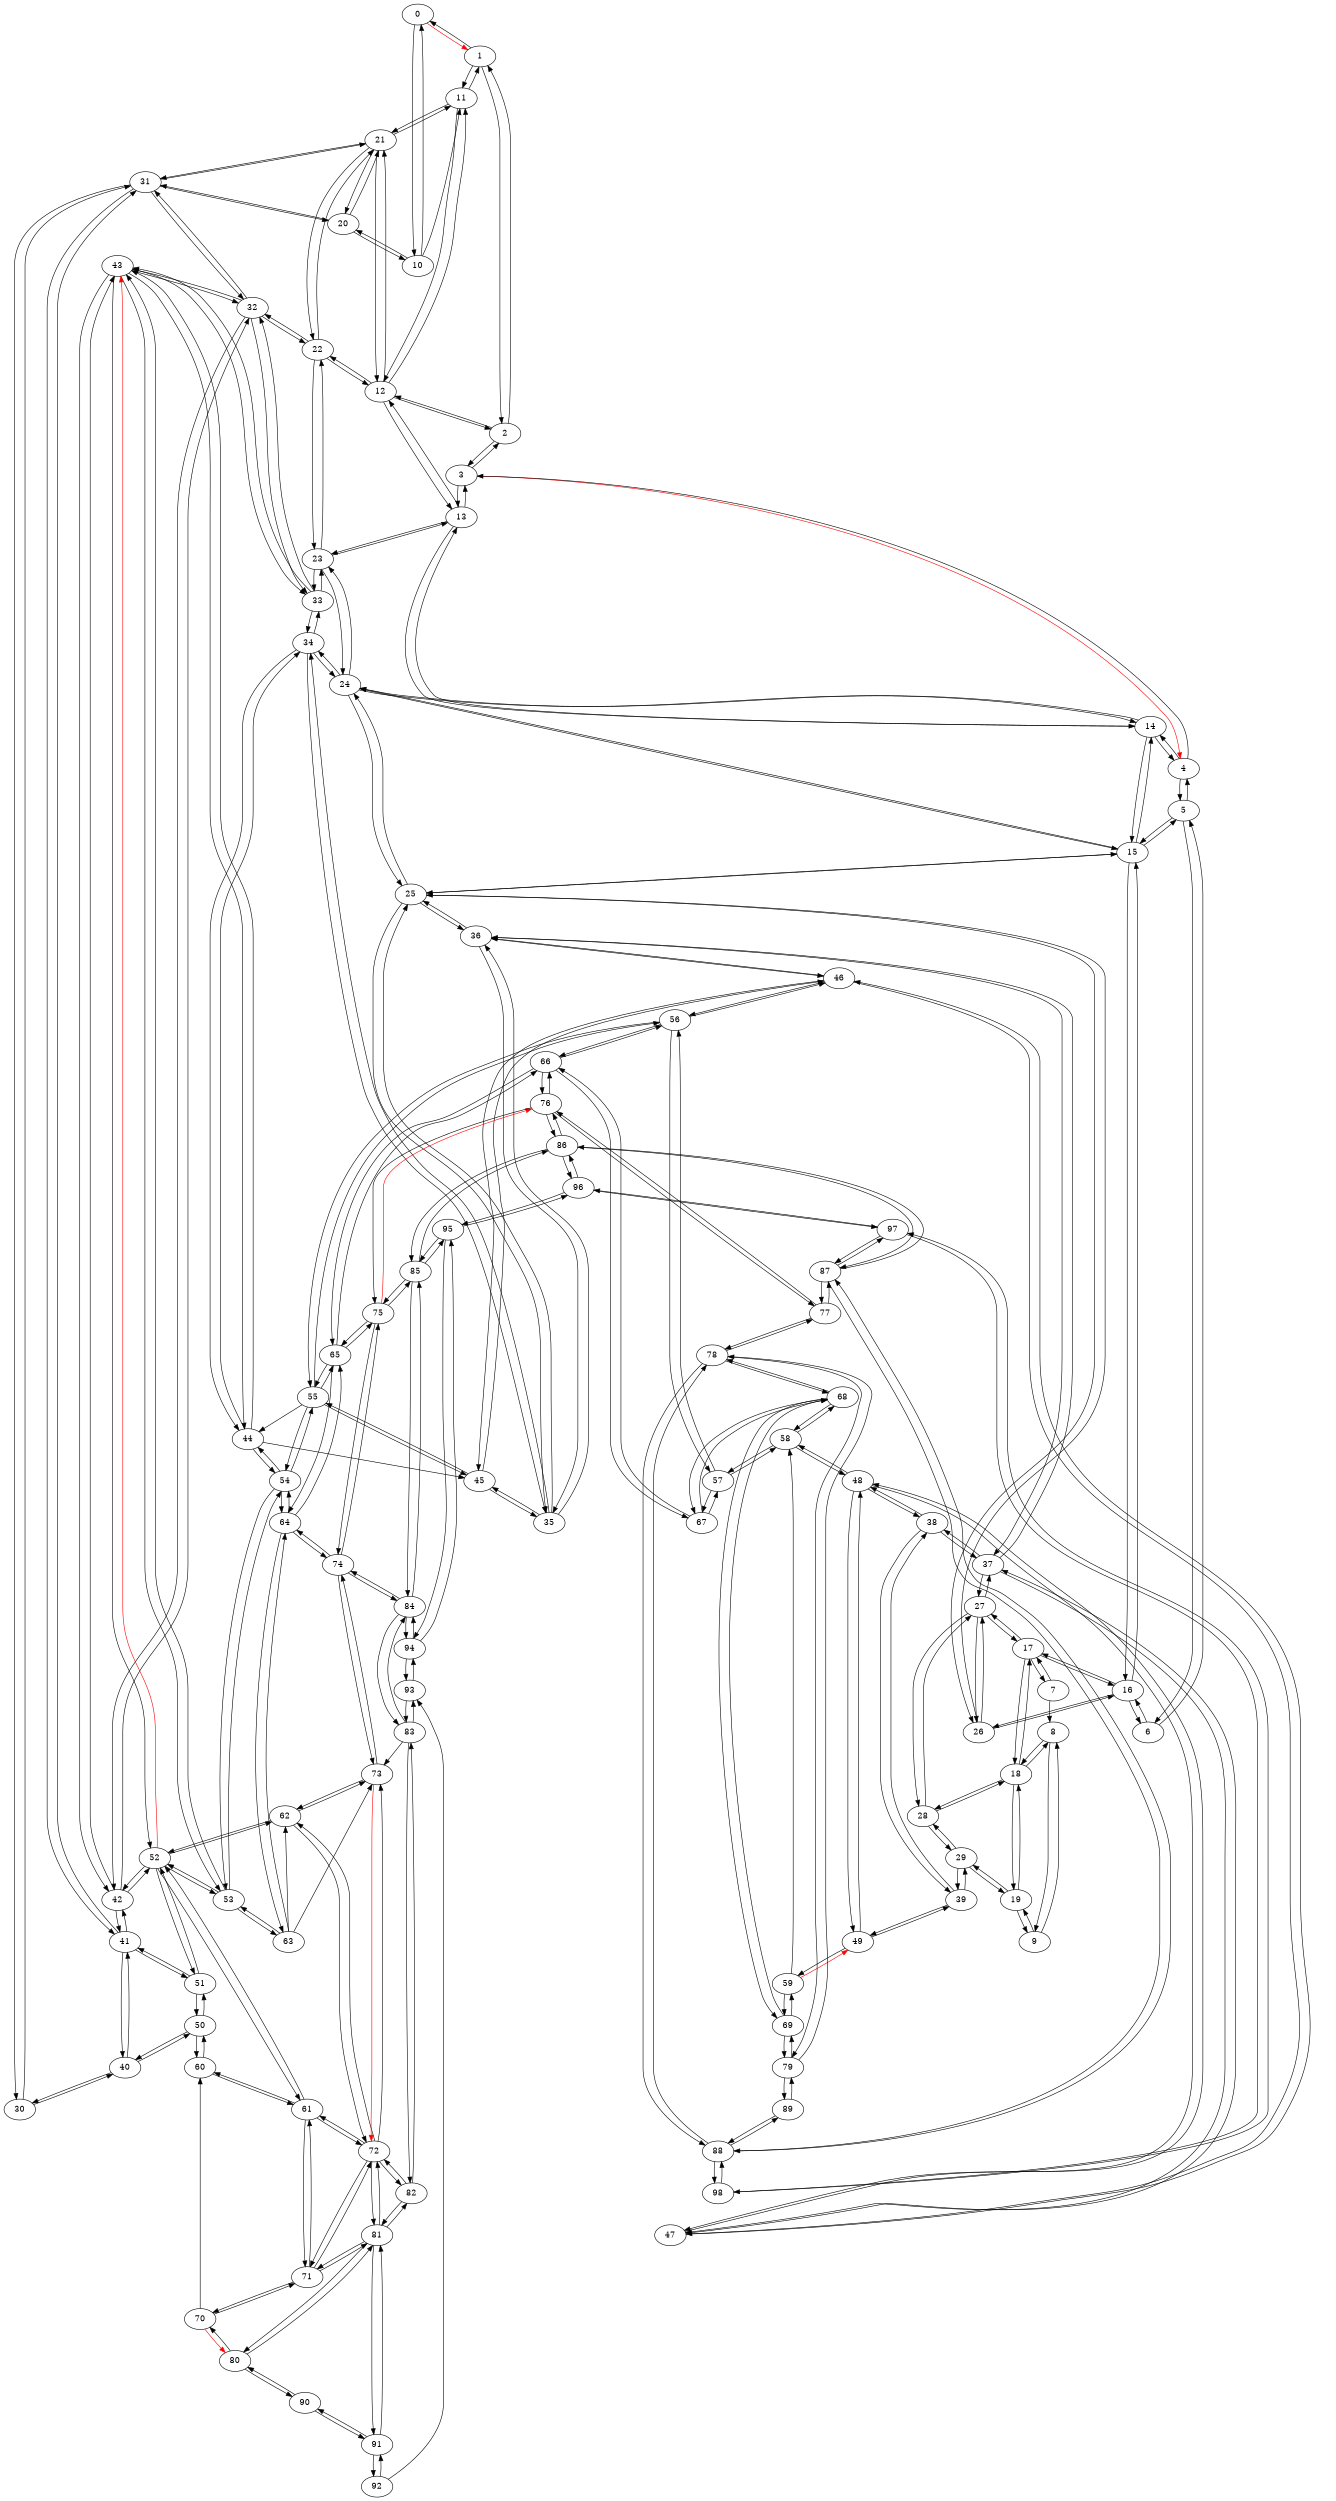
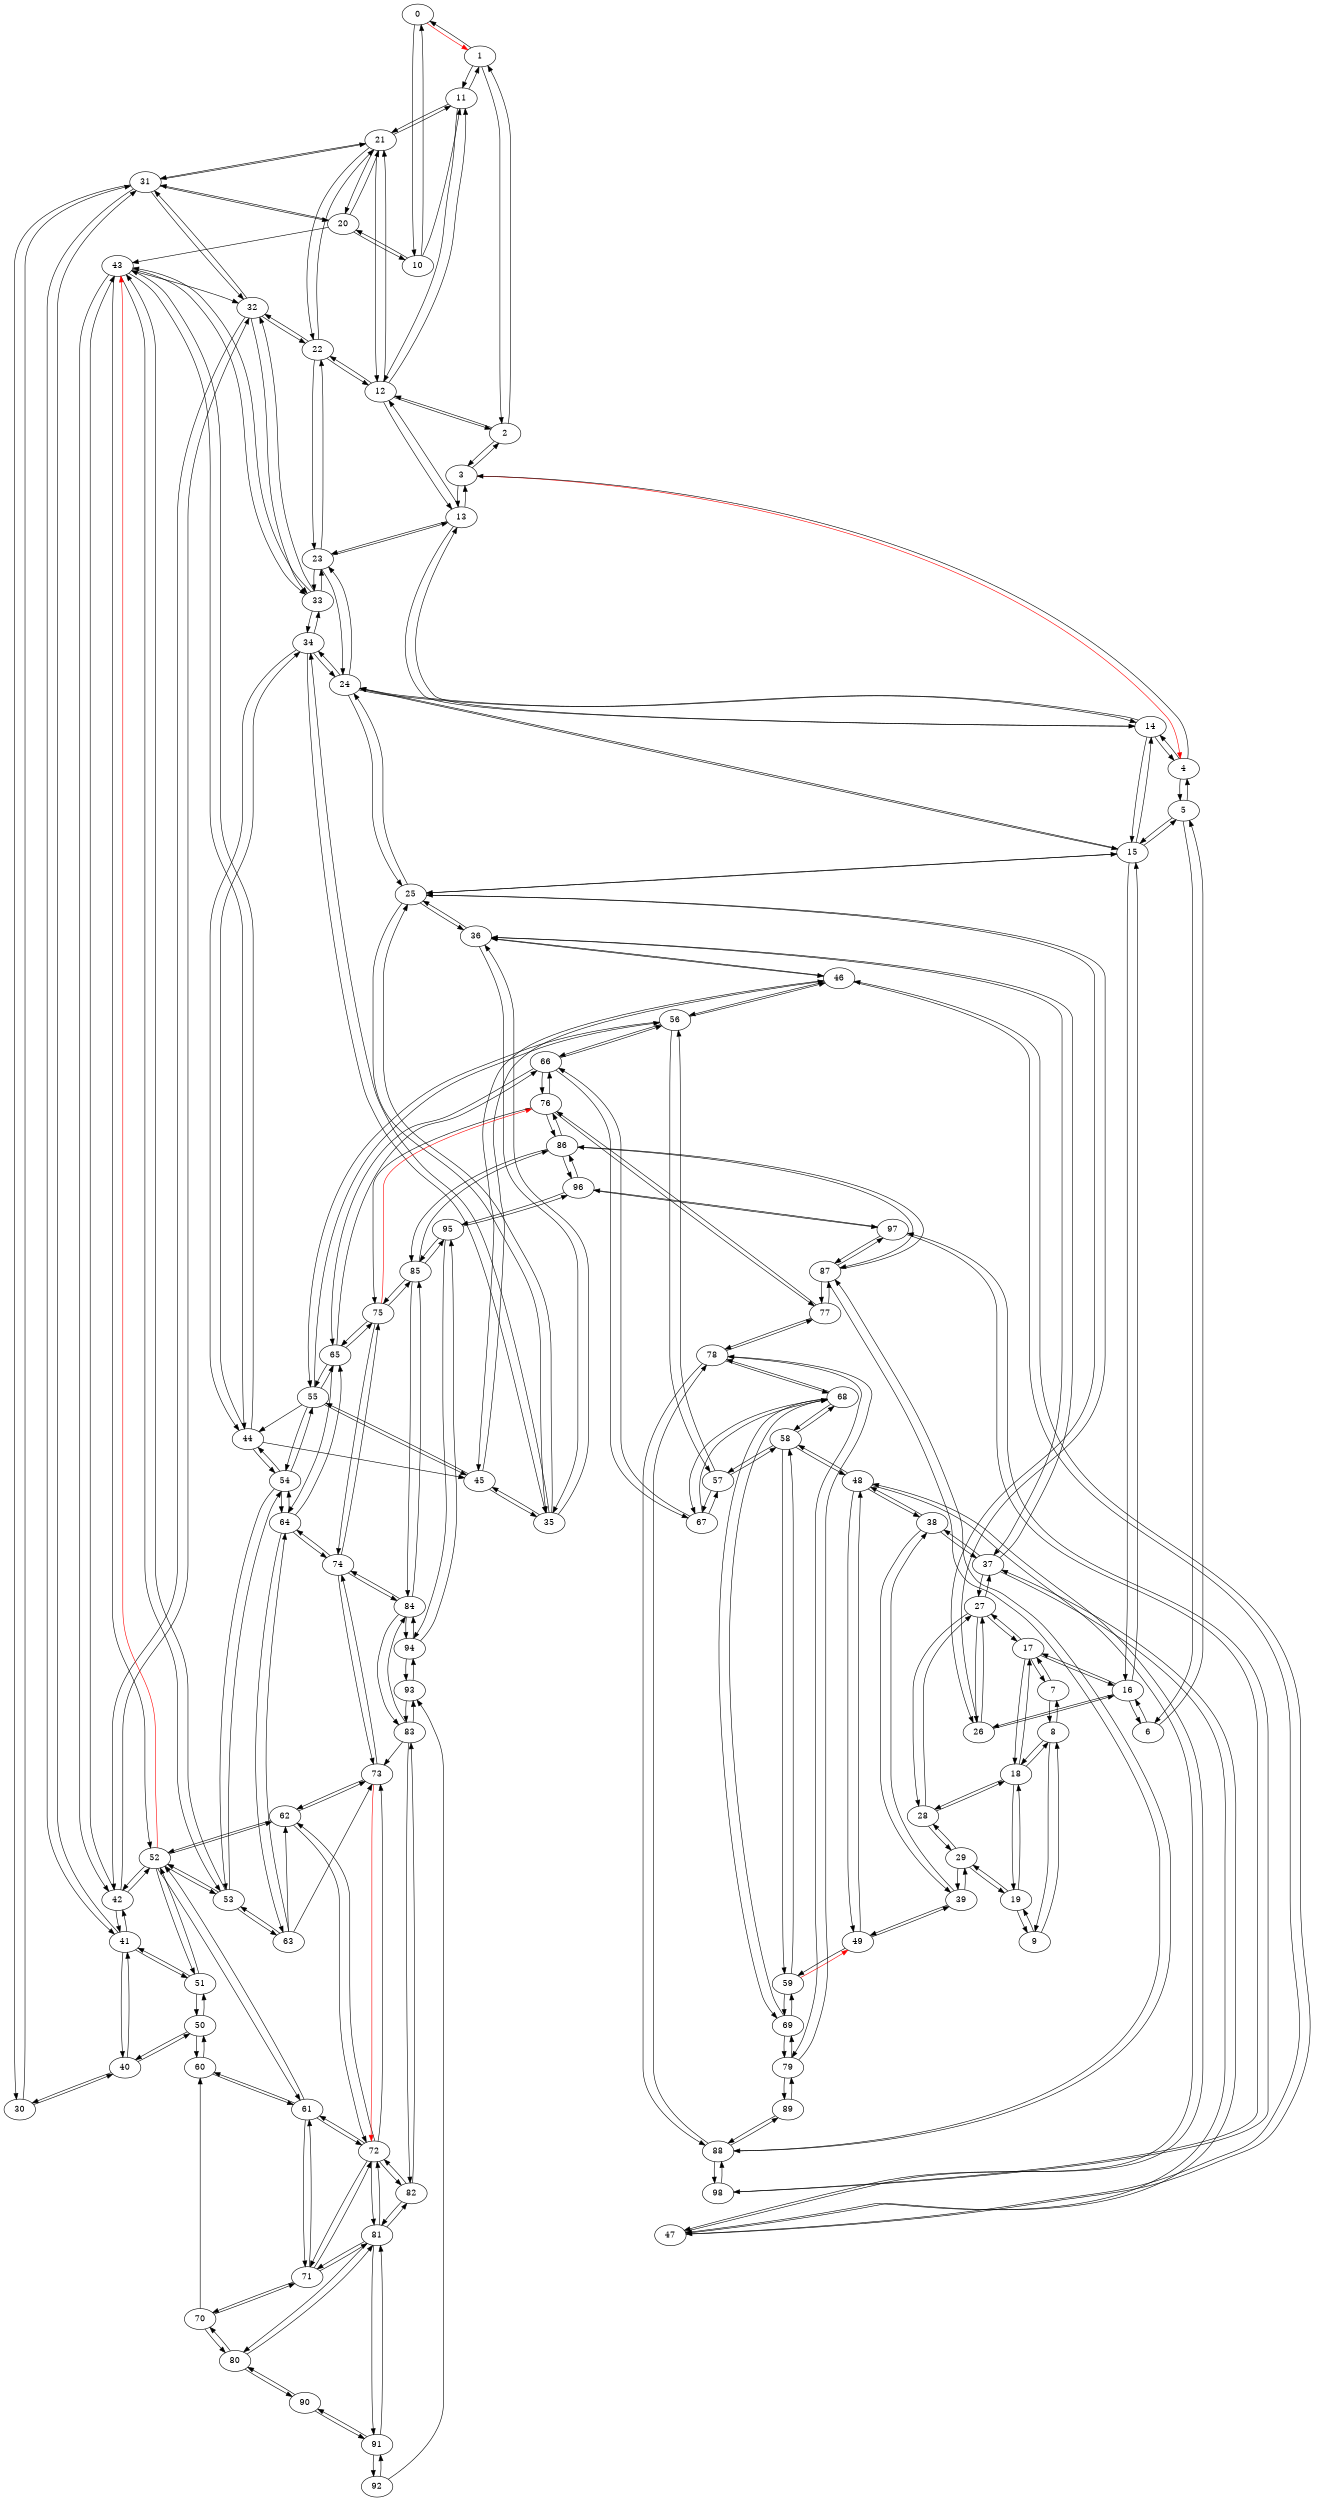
(190, 284) -> (233, 244)
none -> (783, 1709)
none -> (1057, 1716)
(213, 2339) -> (213, 2339)
